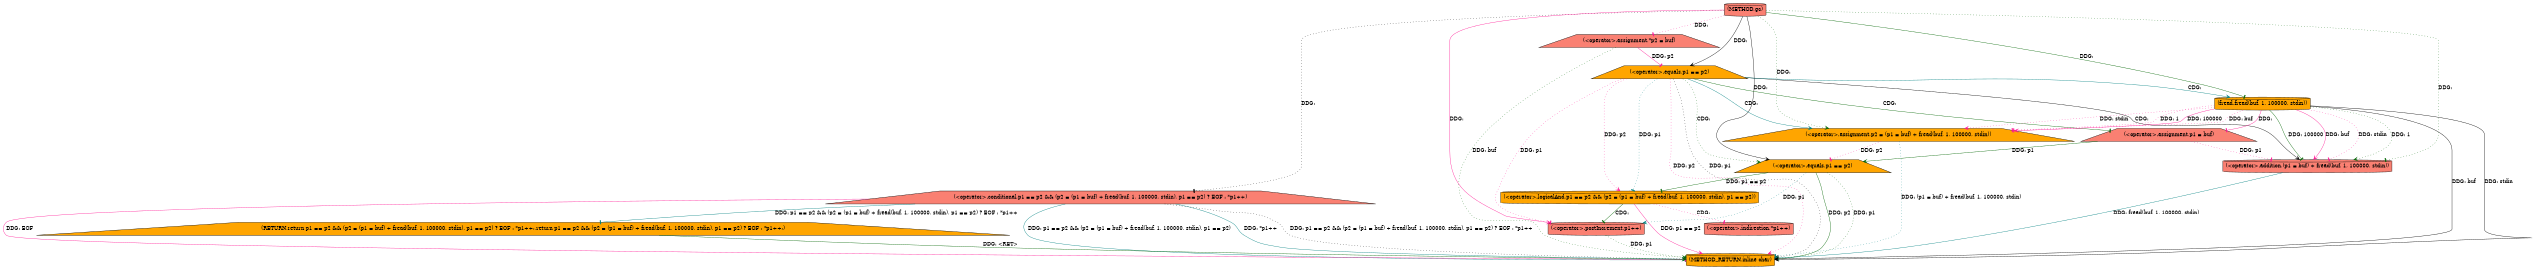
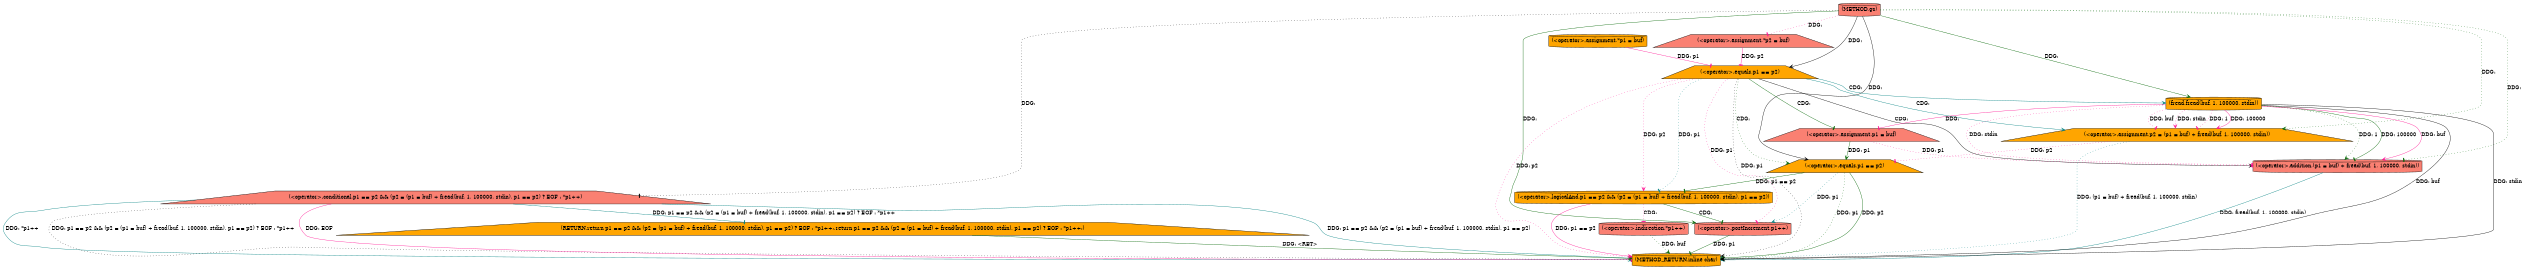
(1464, 30) -> (1523, 56)
none -> (1598, 41)
(2006, 46) -> (2034, 56)
(1465, 202) -> (1659, 243)
(1644, 251) -> (1710, 244)
